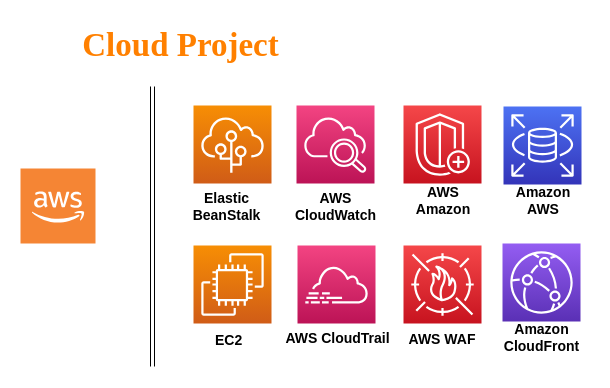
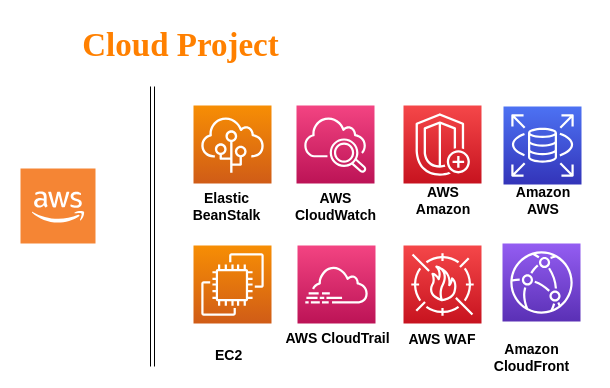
(542, 338) -> (532, 358)
(231, 341) -> (231, 356)
